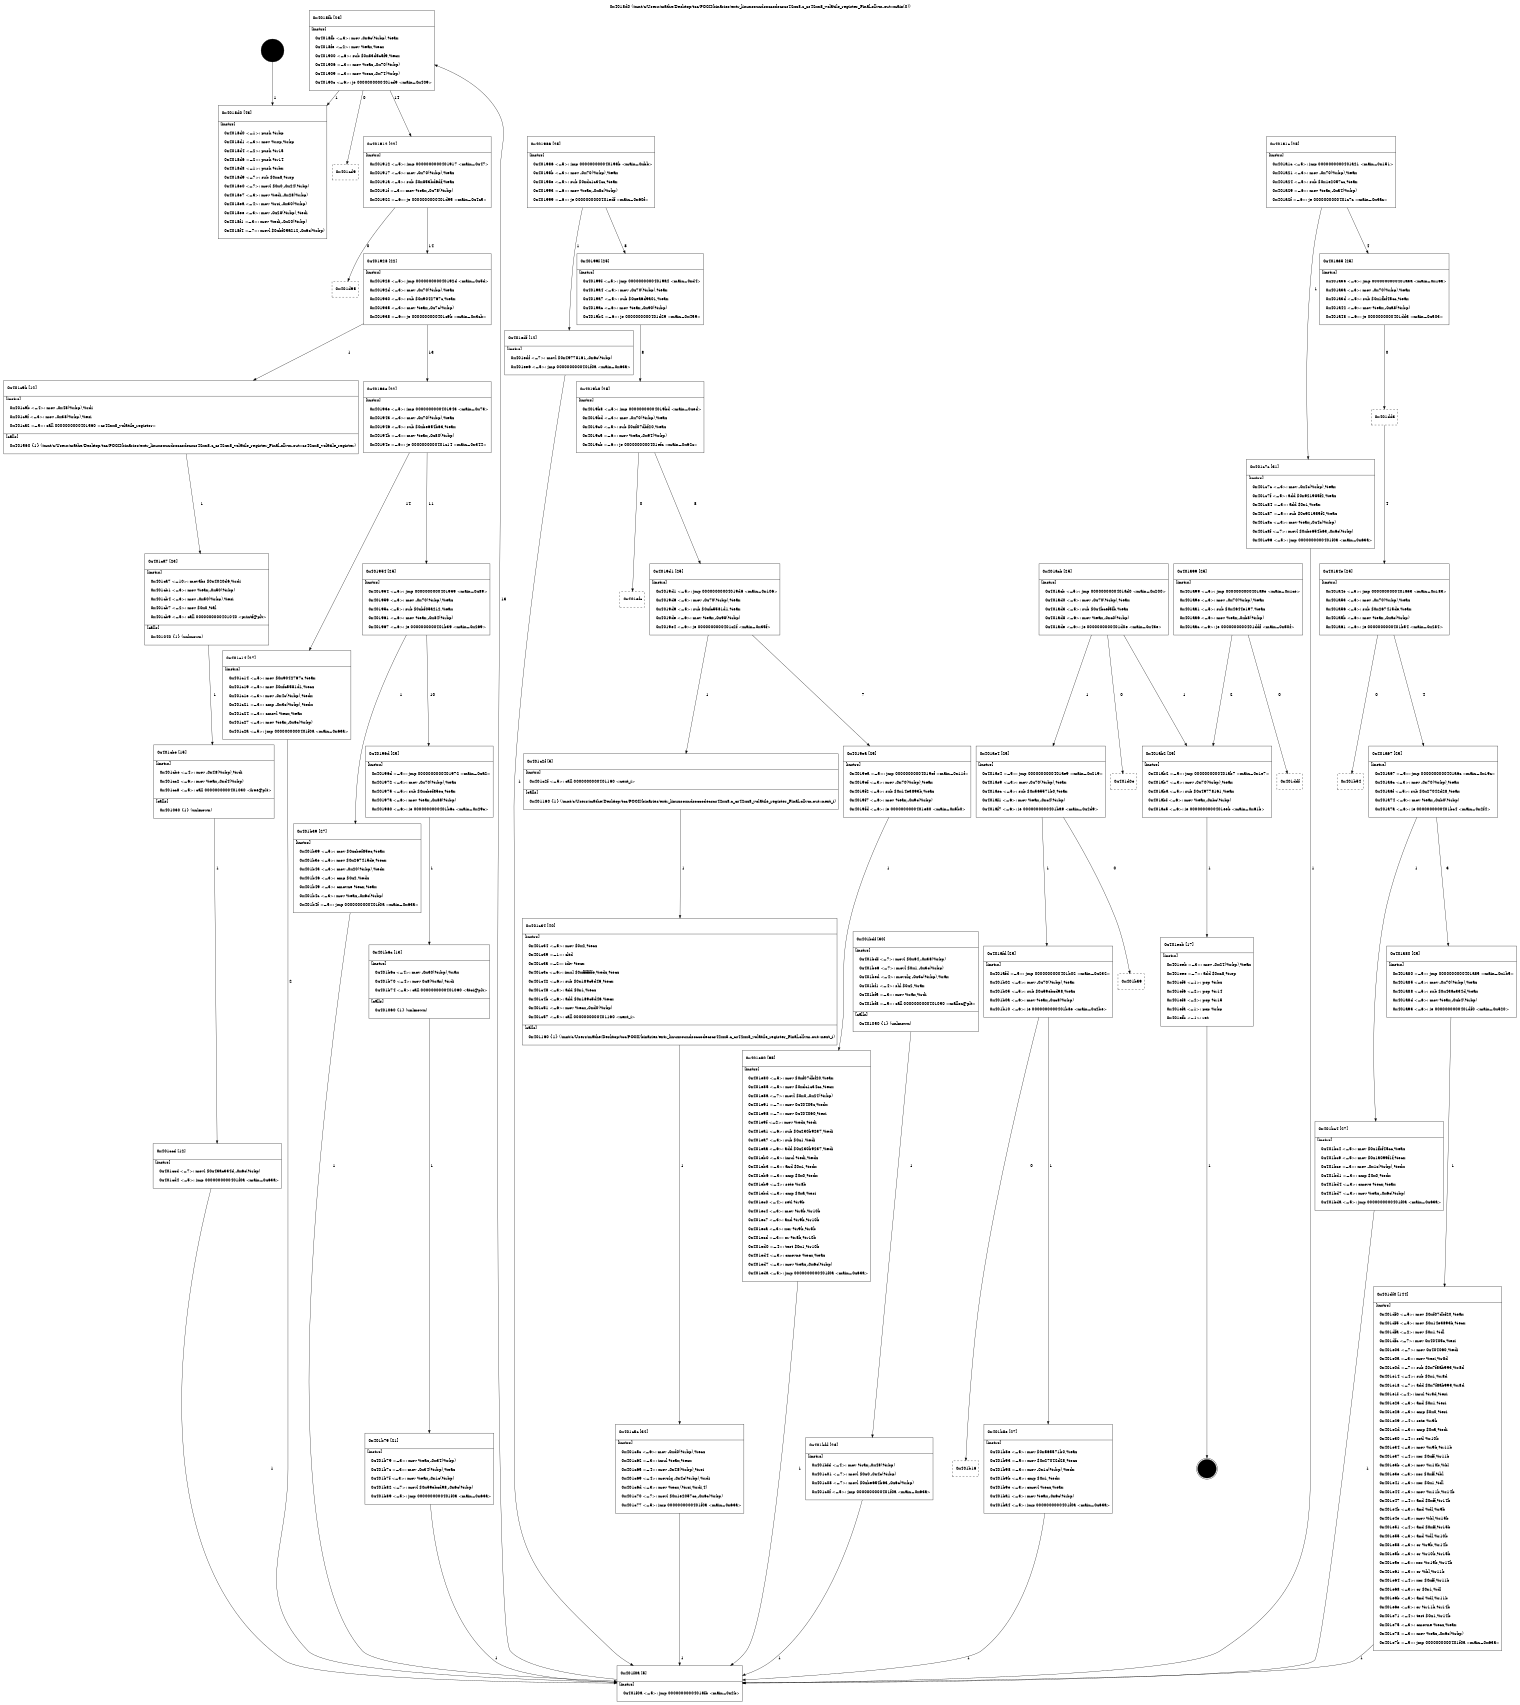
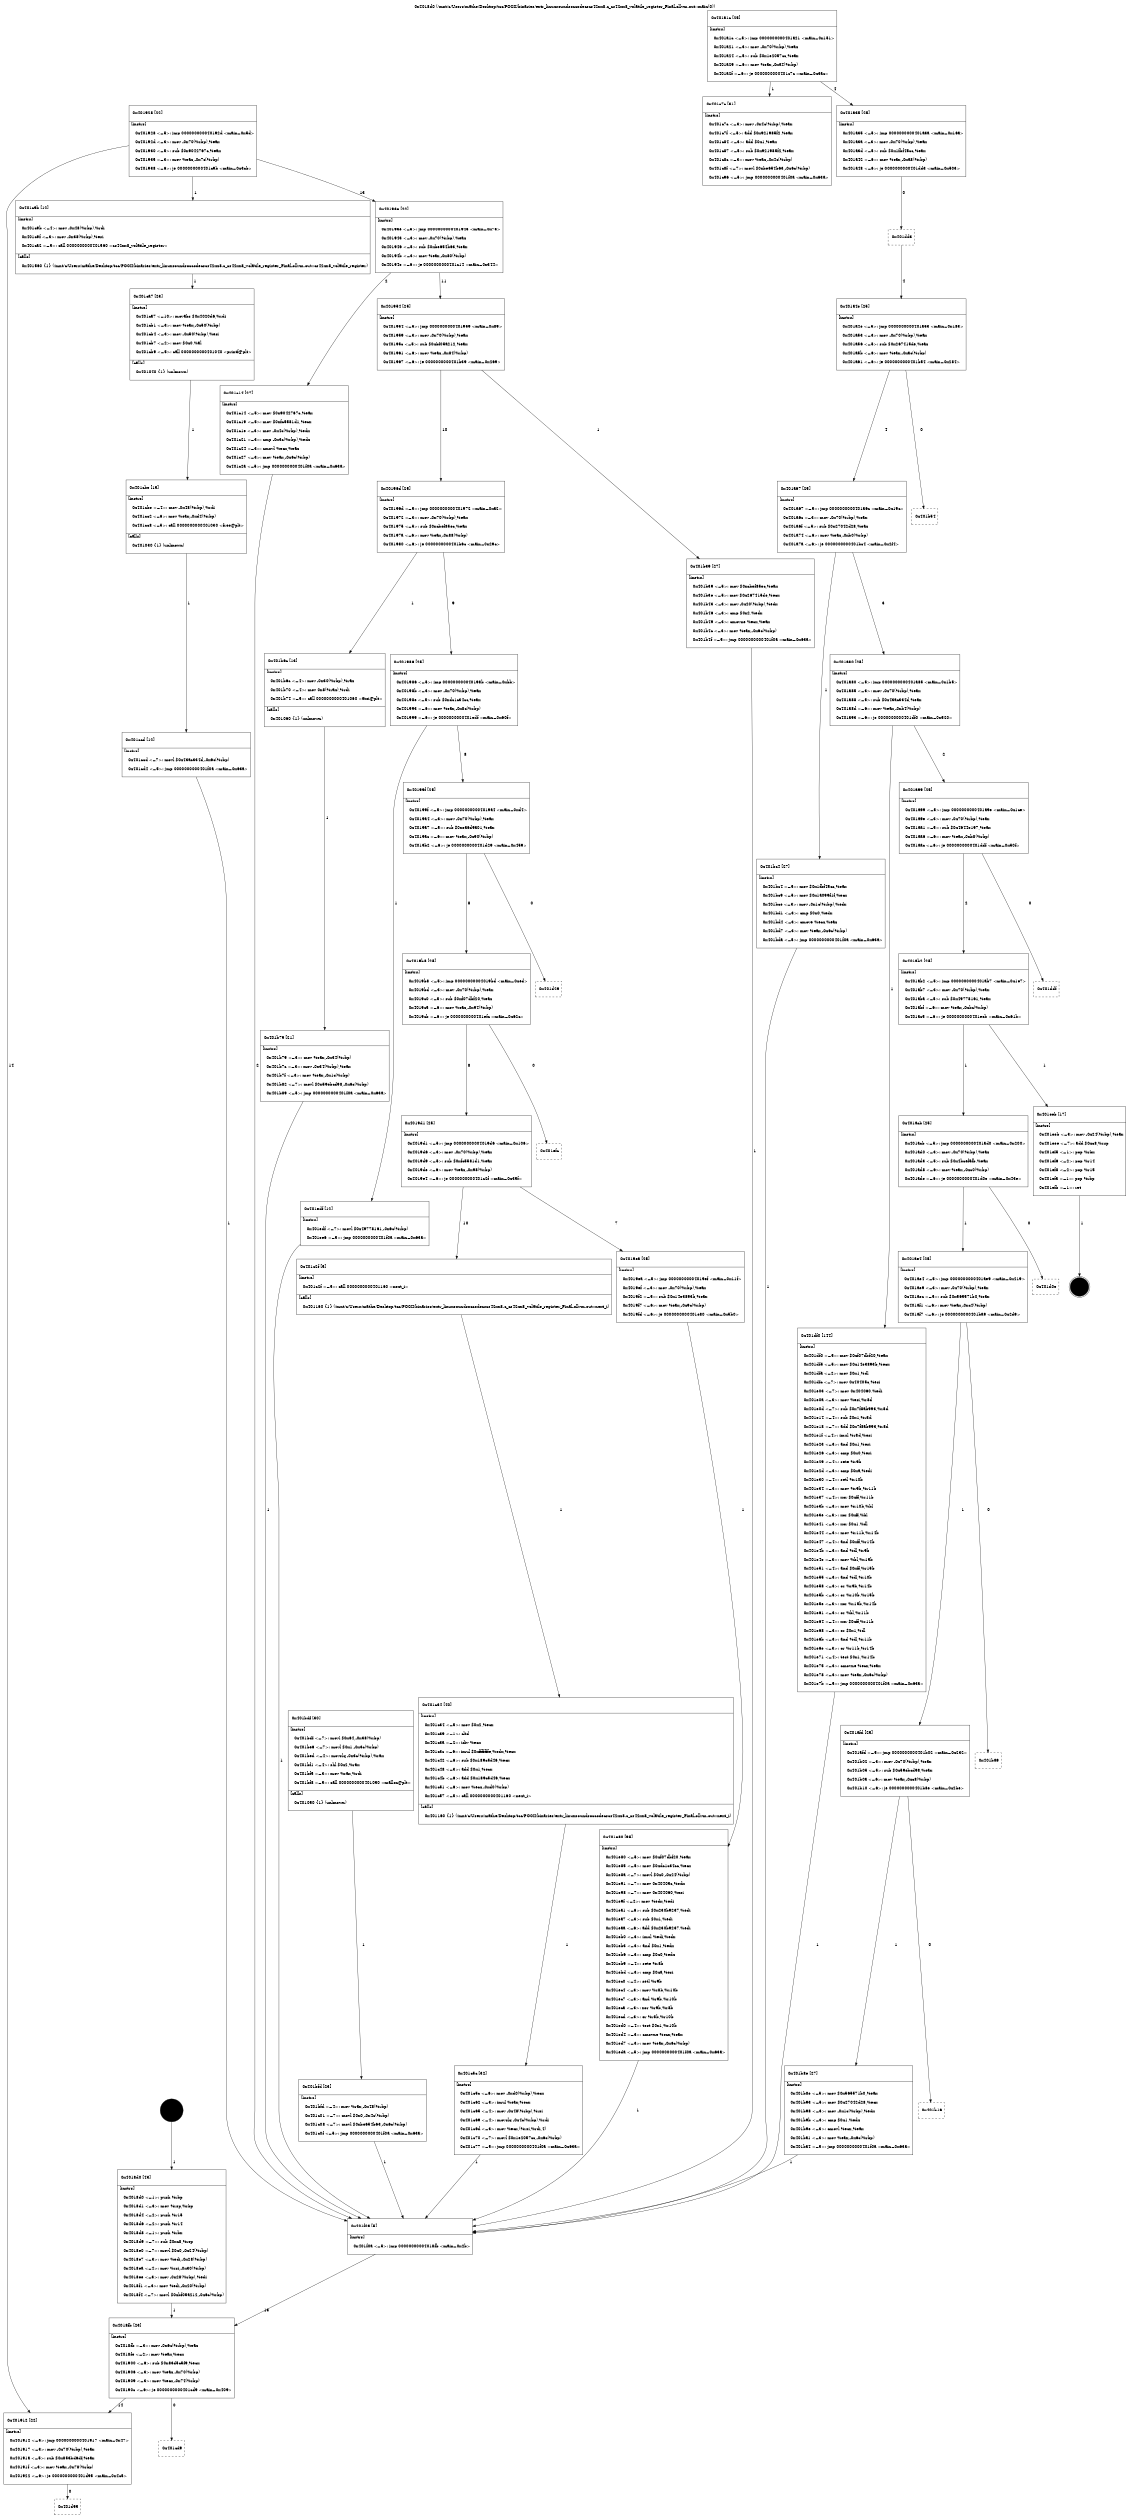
(334, 97) -> (172, 2309)
(427, 229) -> (7, 1242)
(408, 504) -> (386, 281)
none -> (447, 602)
(1155, 689) -> (963, 1069)
(707, 695) -> (465, 1224)
none -> (929, 753)
none -> (548, 989)
(1311, 1355) -> none
